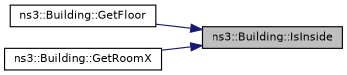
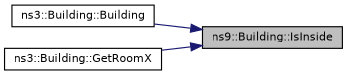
(83, 16) -> (83, 16)
(272, 38) -> (272, 38)
